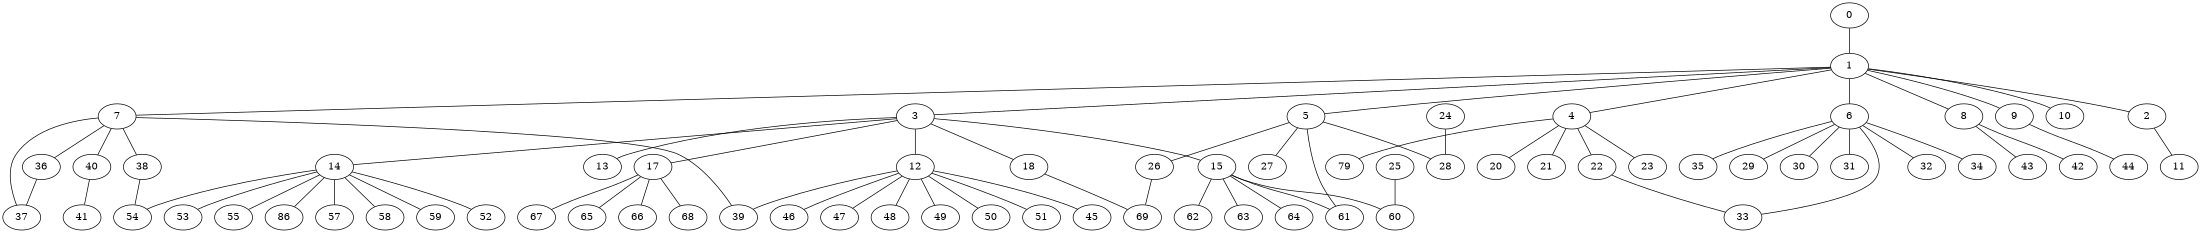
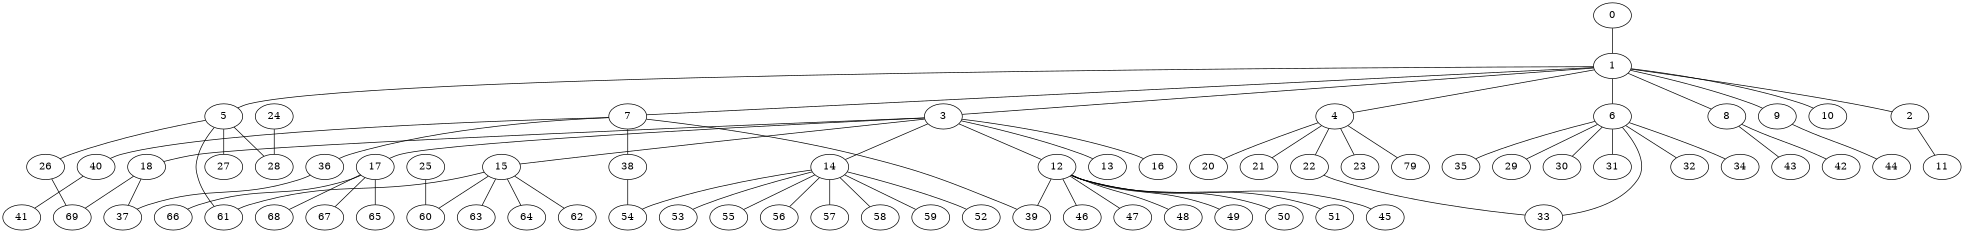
(30, 140) -> (135, 192)
none -> (1158, 167)
(284, 217) -> (779, 217)
